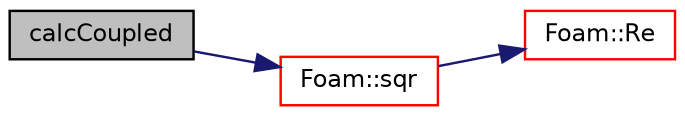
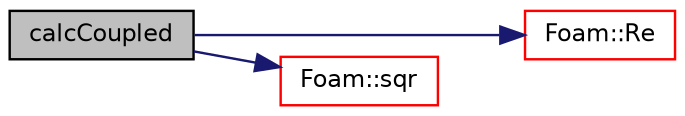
(470, 60) -> (347, 35)
